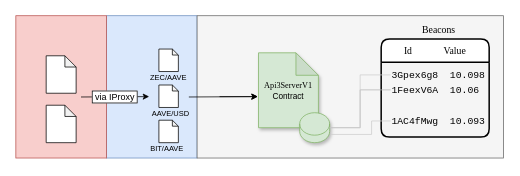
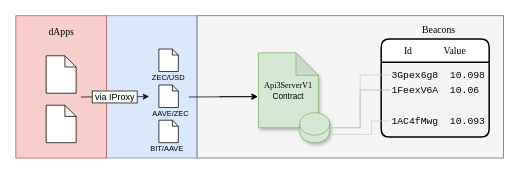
none -> (61, 32)
(168, 78) -> (168, 78)
(171, 114) -> (171, 114)
